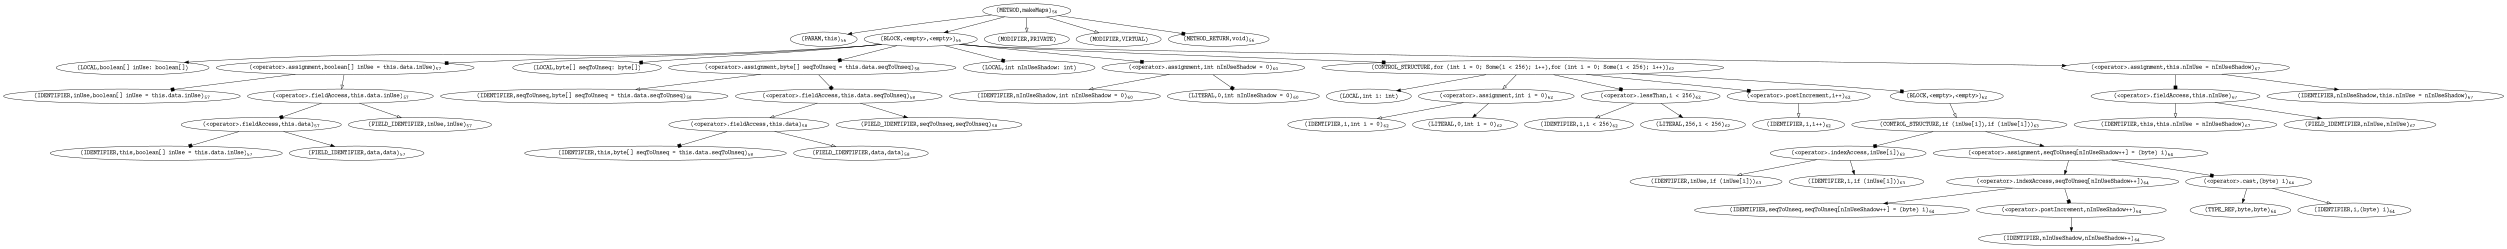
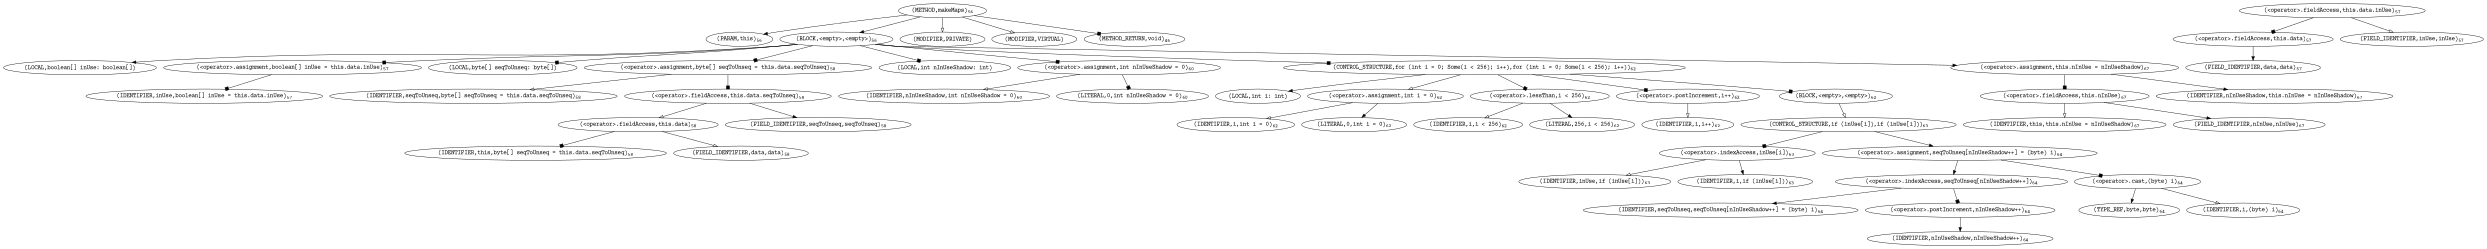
(1252, 39) -> (1167, 39)
(343, 80) -> none
(166, 153) -> none
